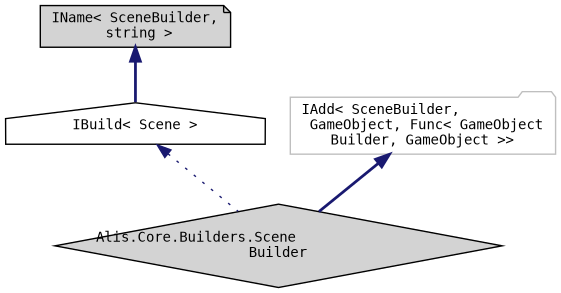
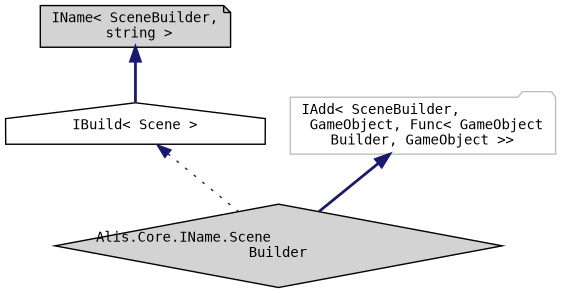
(278, 246) -> (278, 246)
